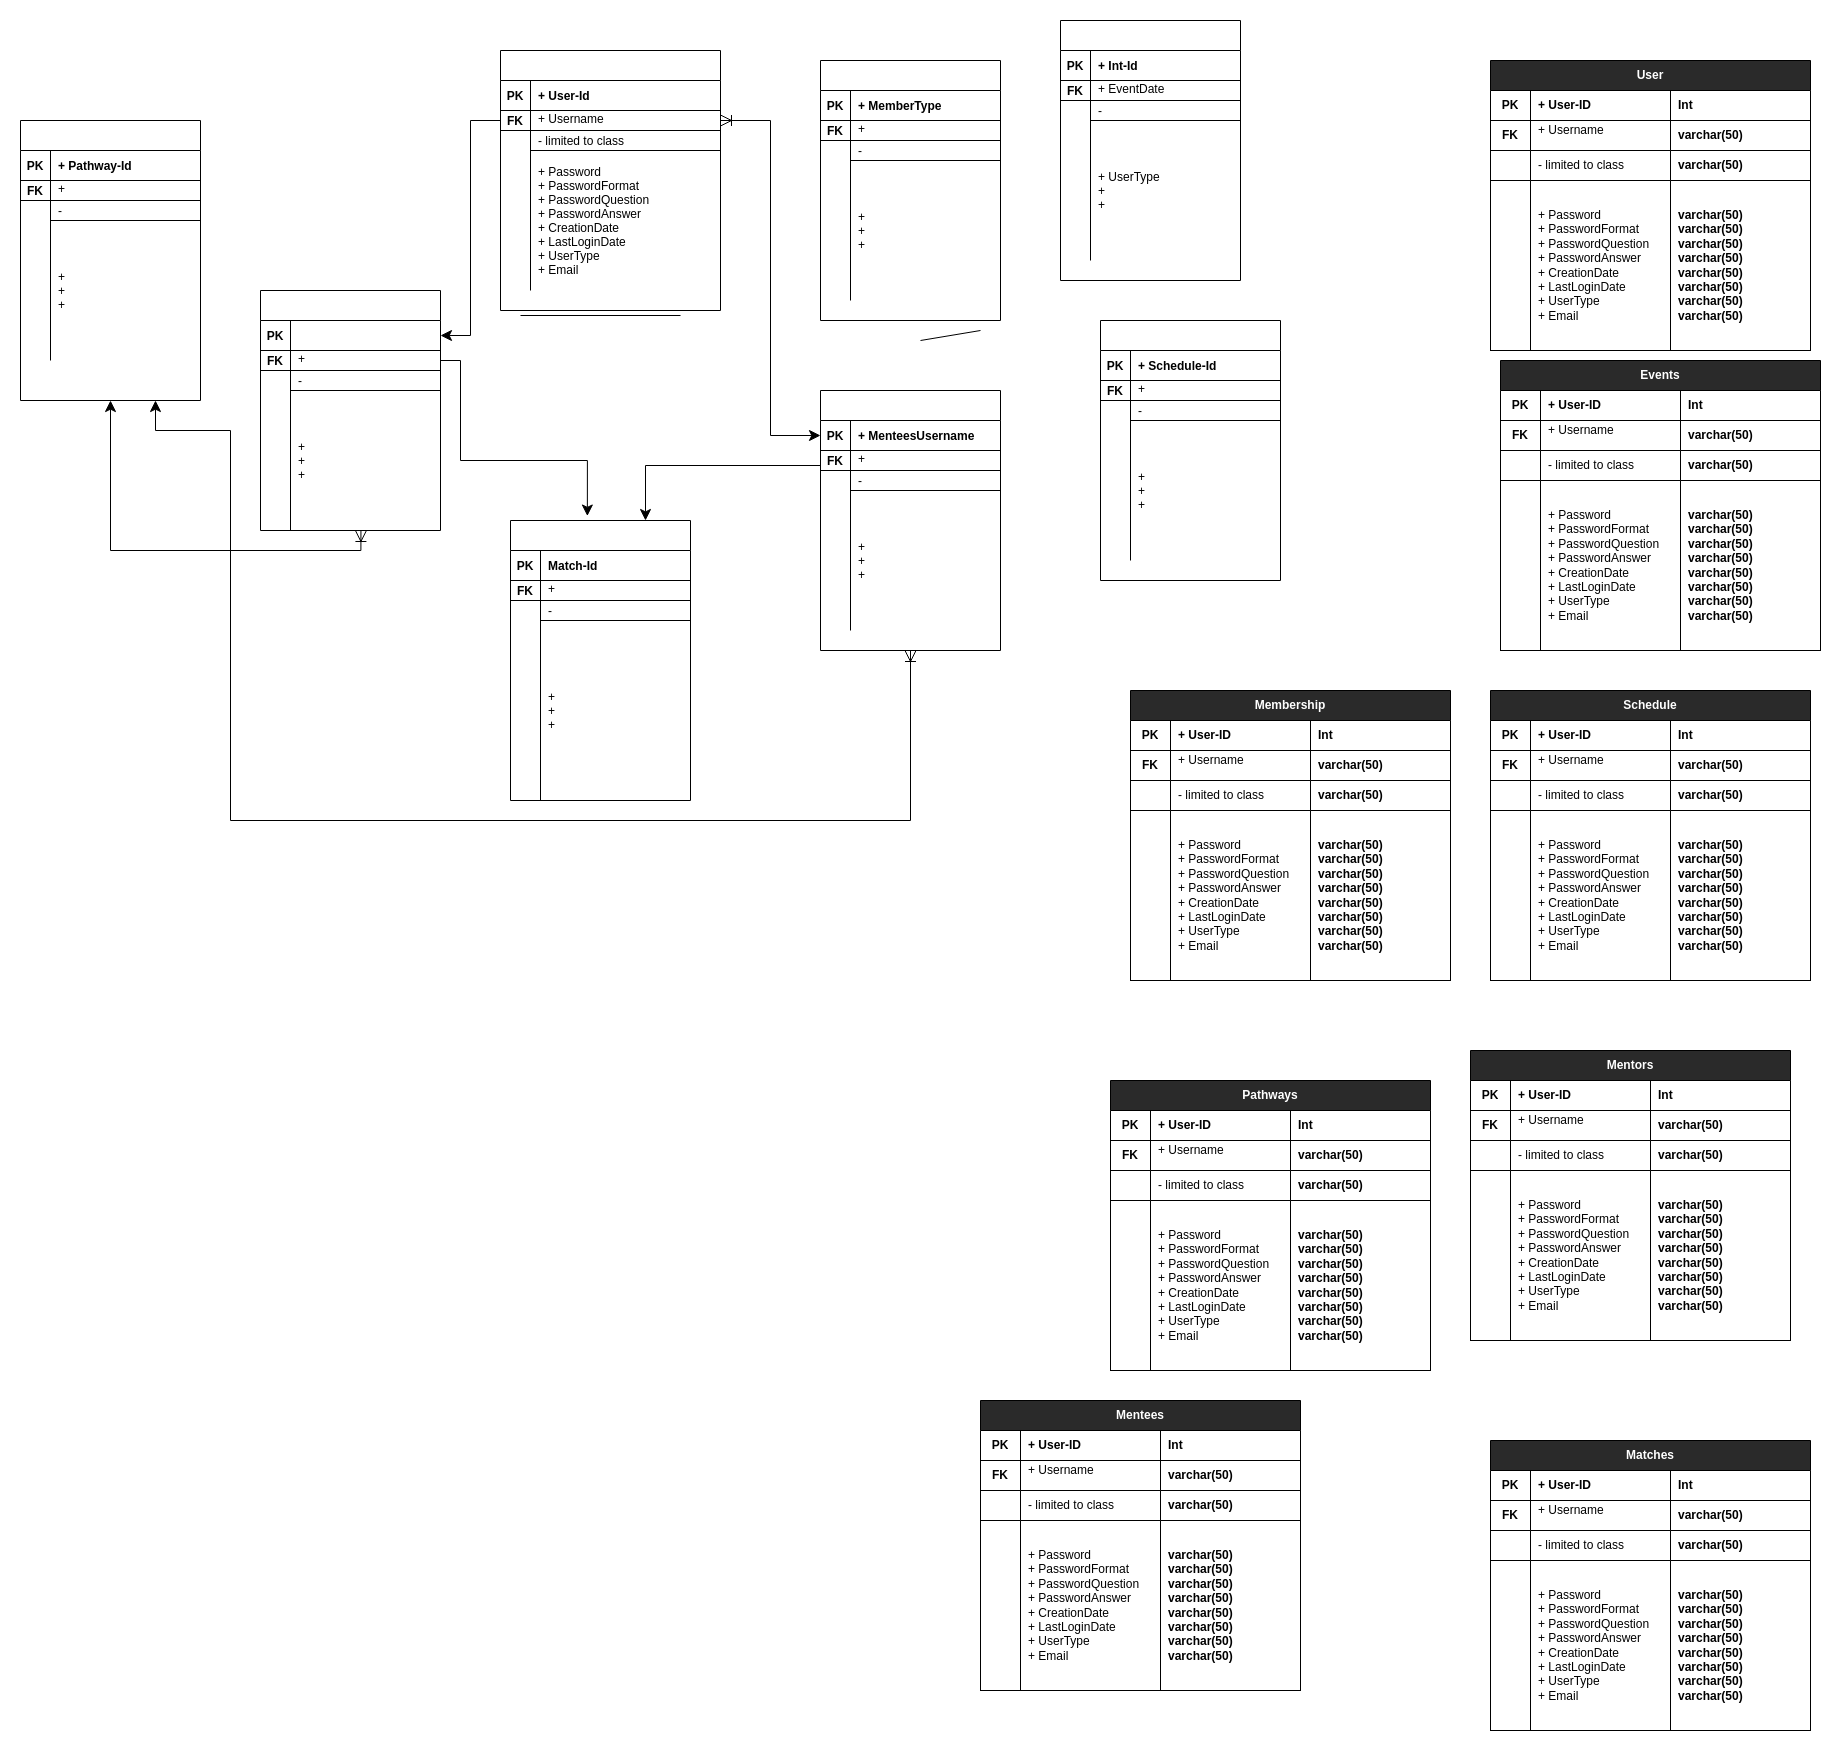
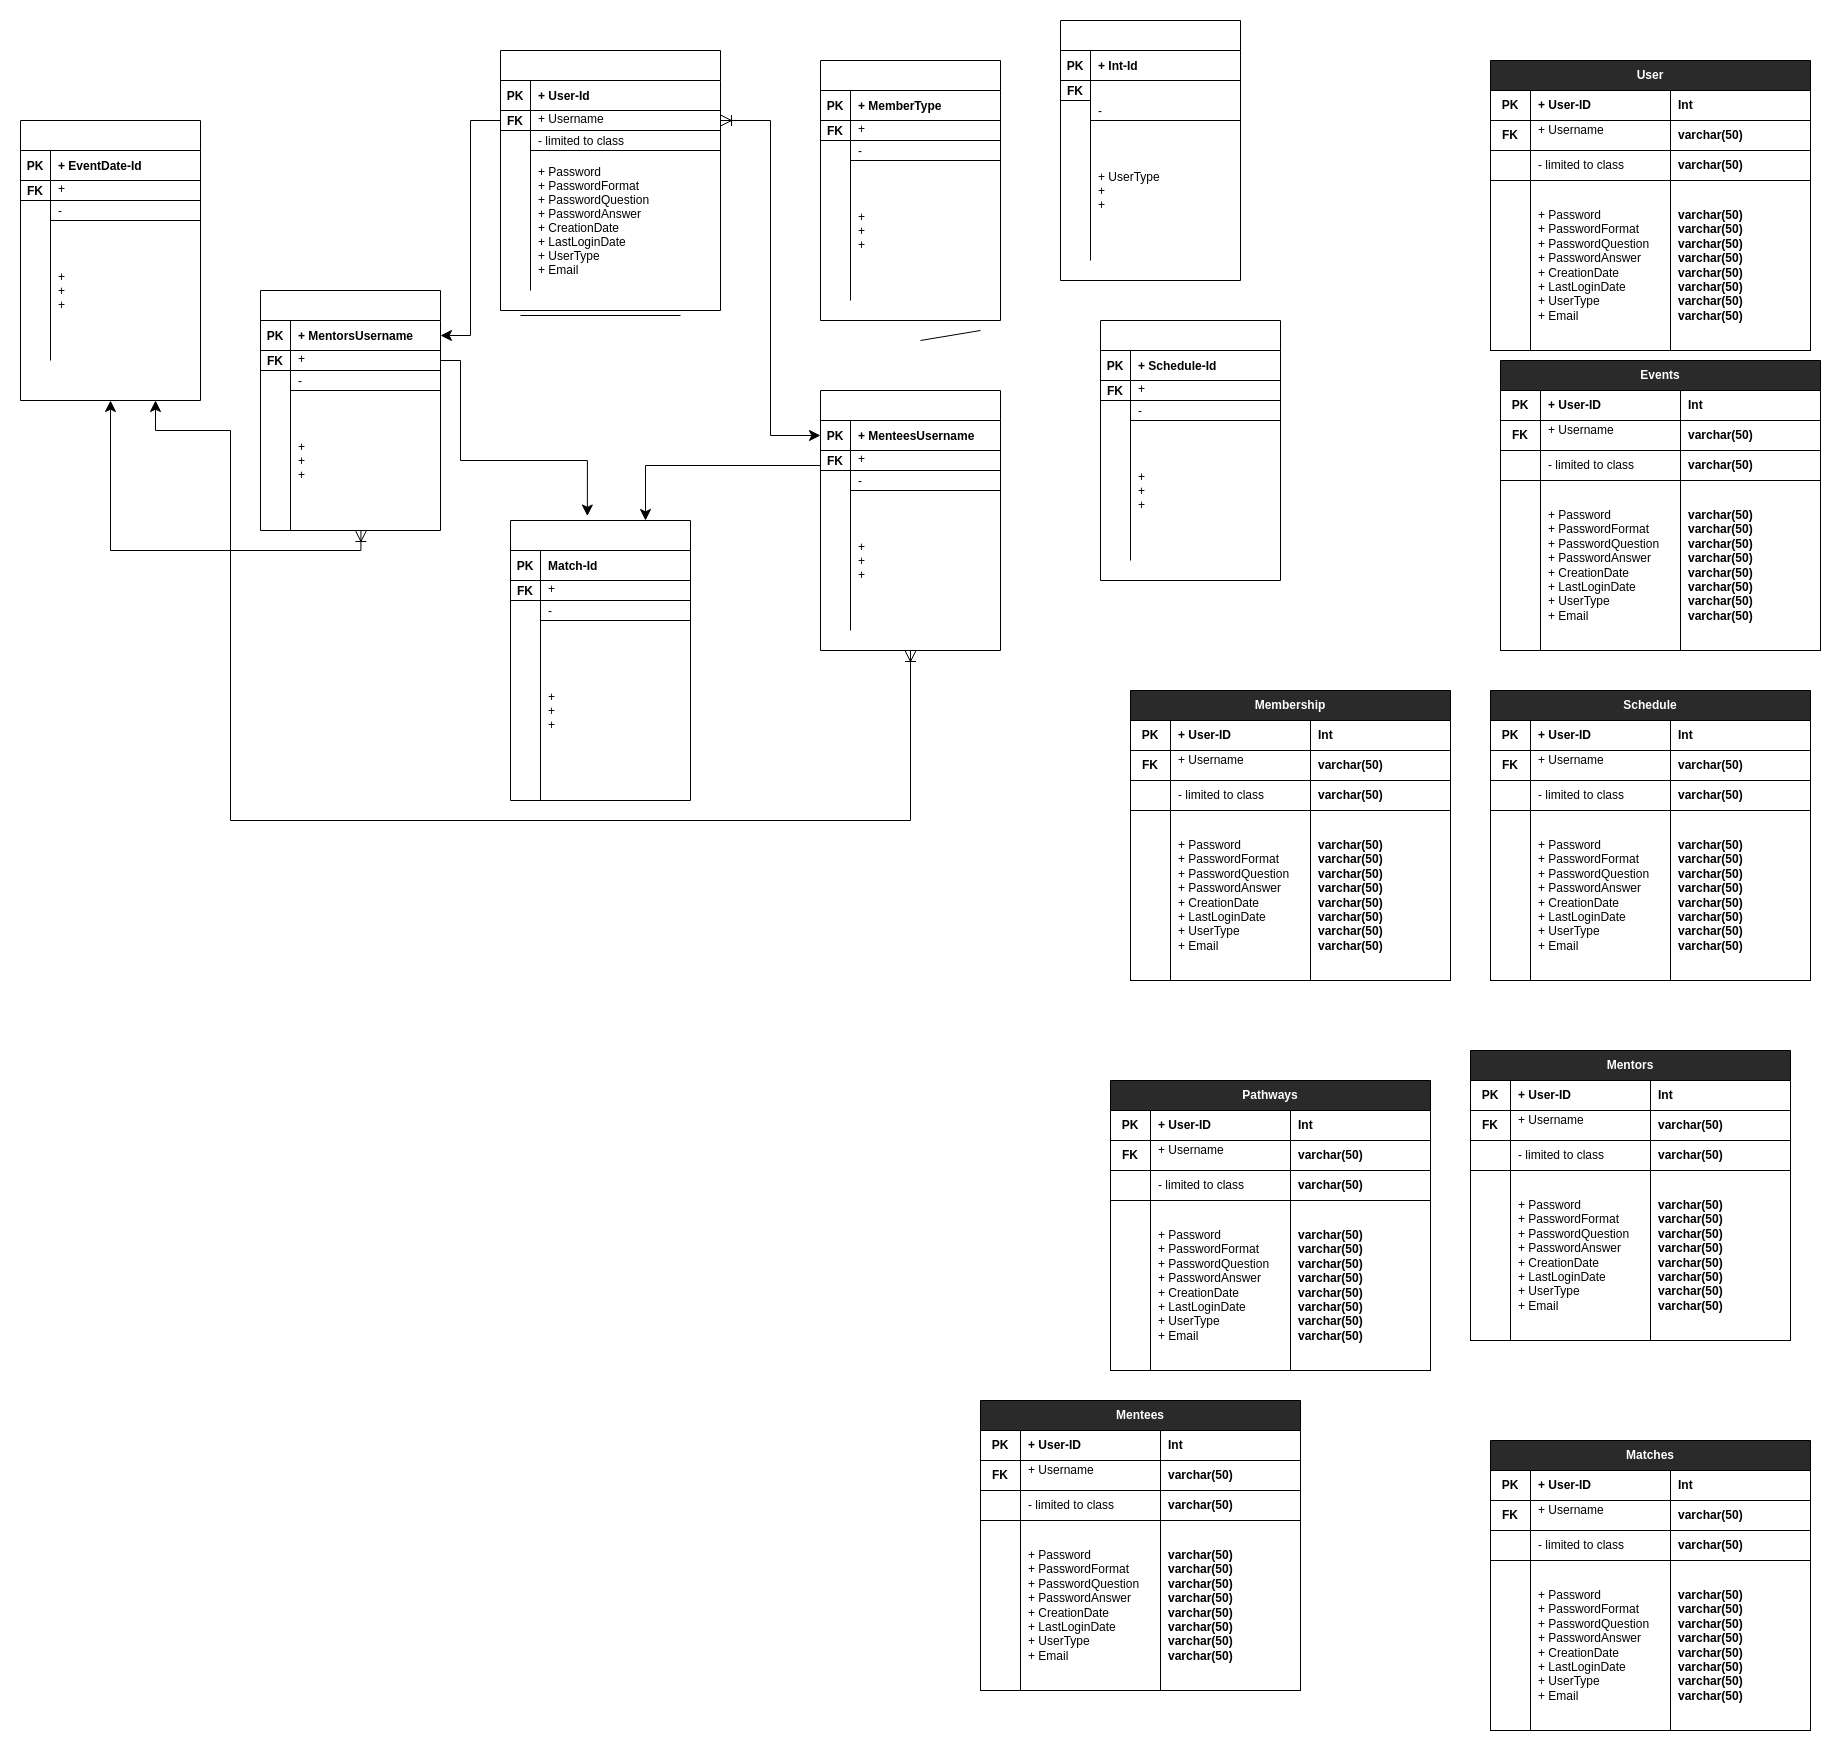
(1166, 91) -> none
(97, 166) -> (103, 166)
none -> (366, 336)
